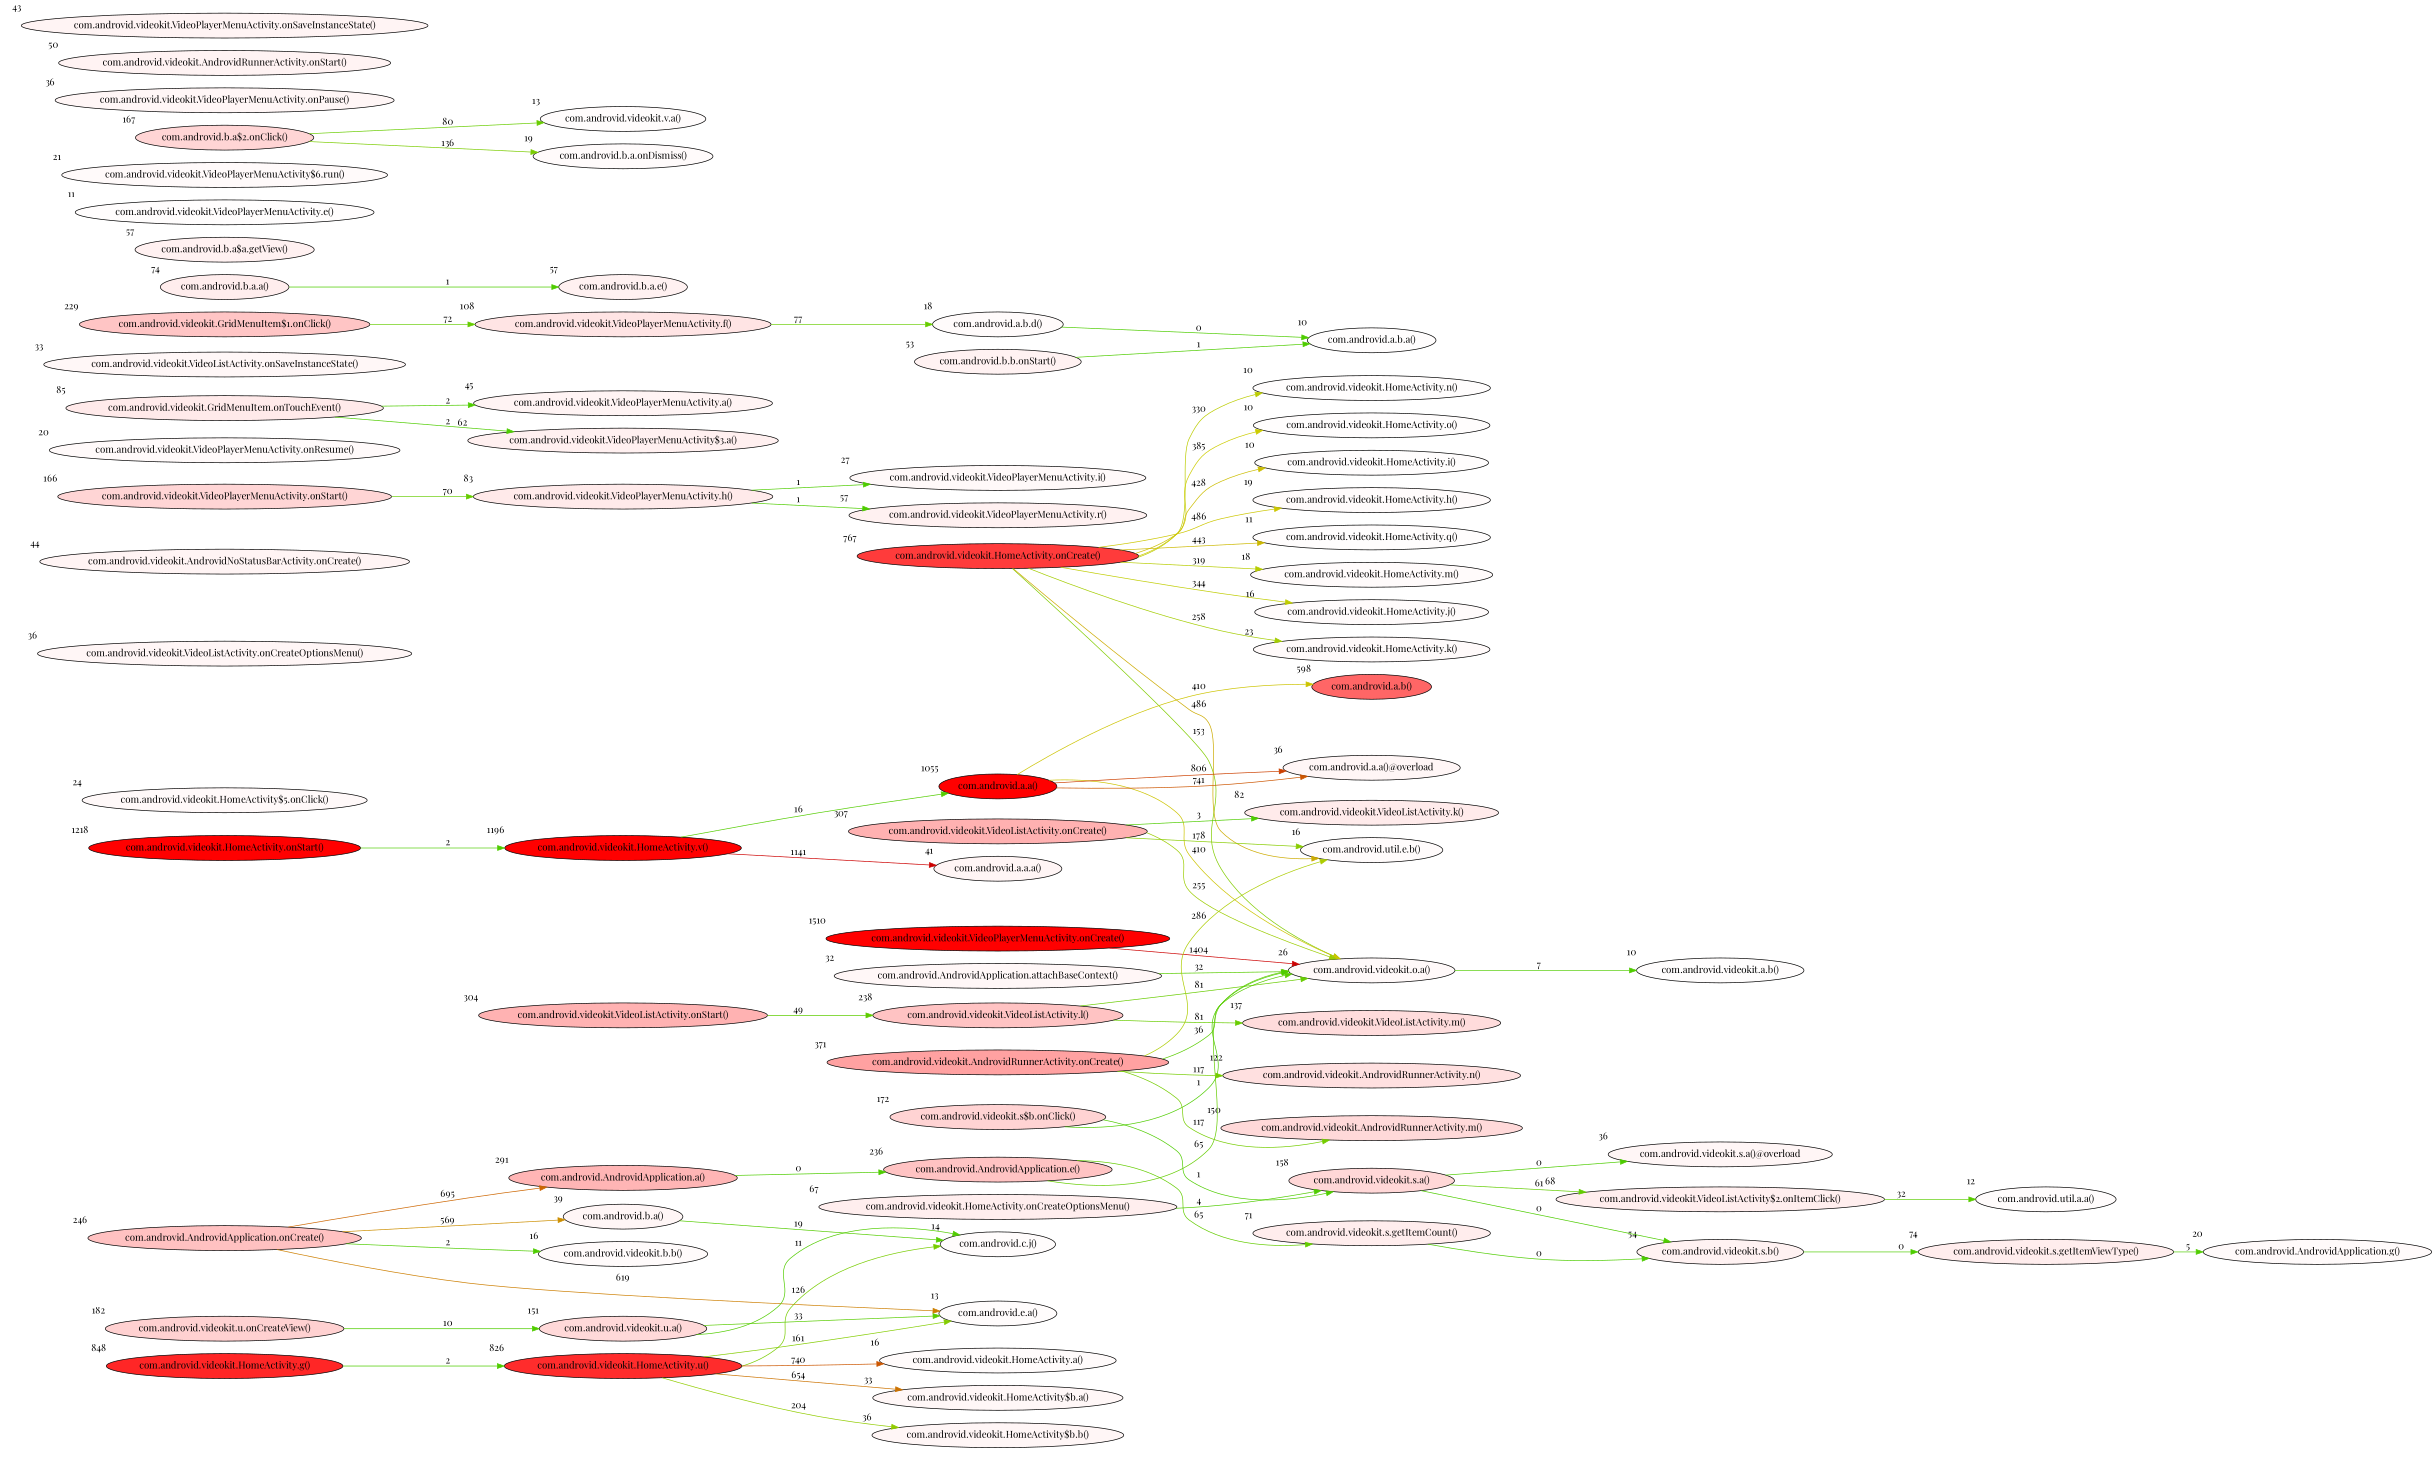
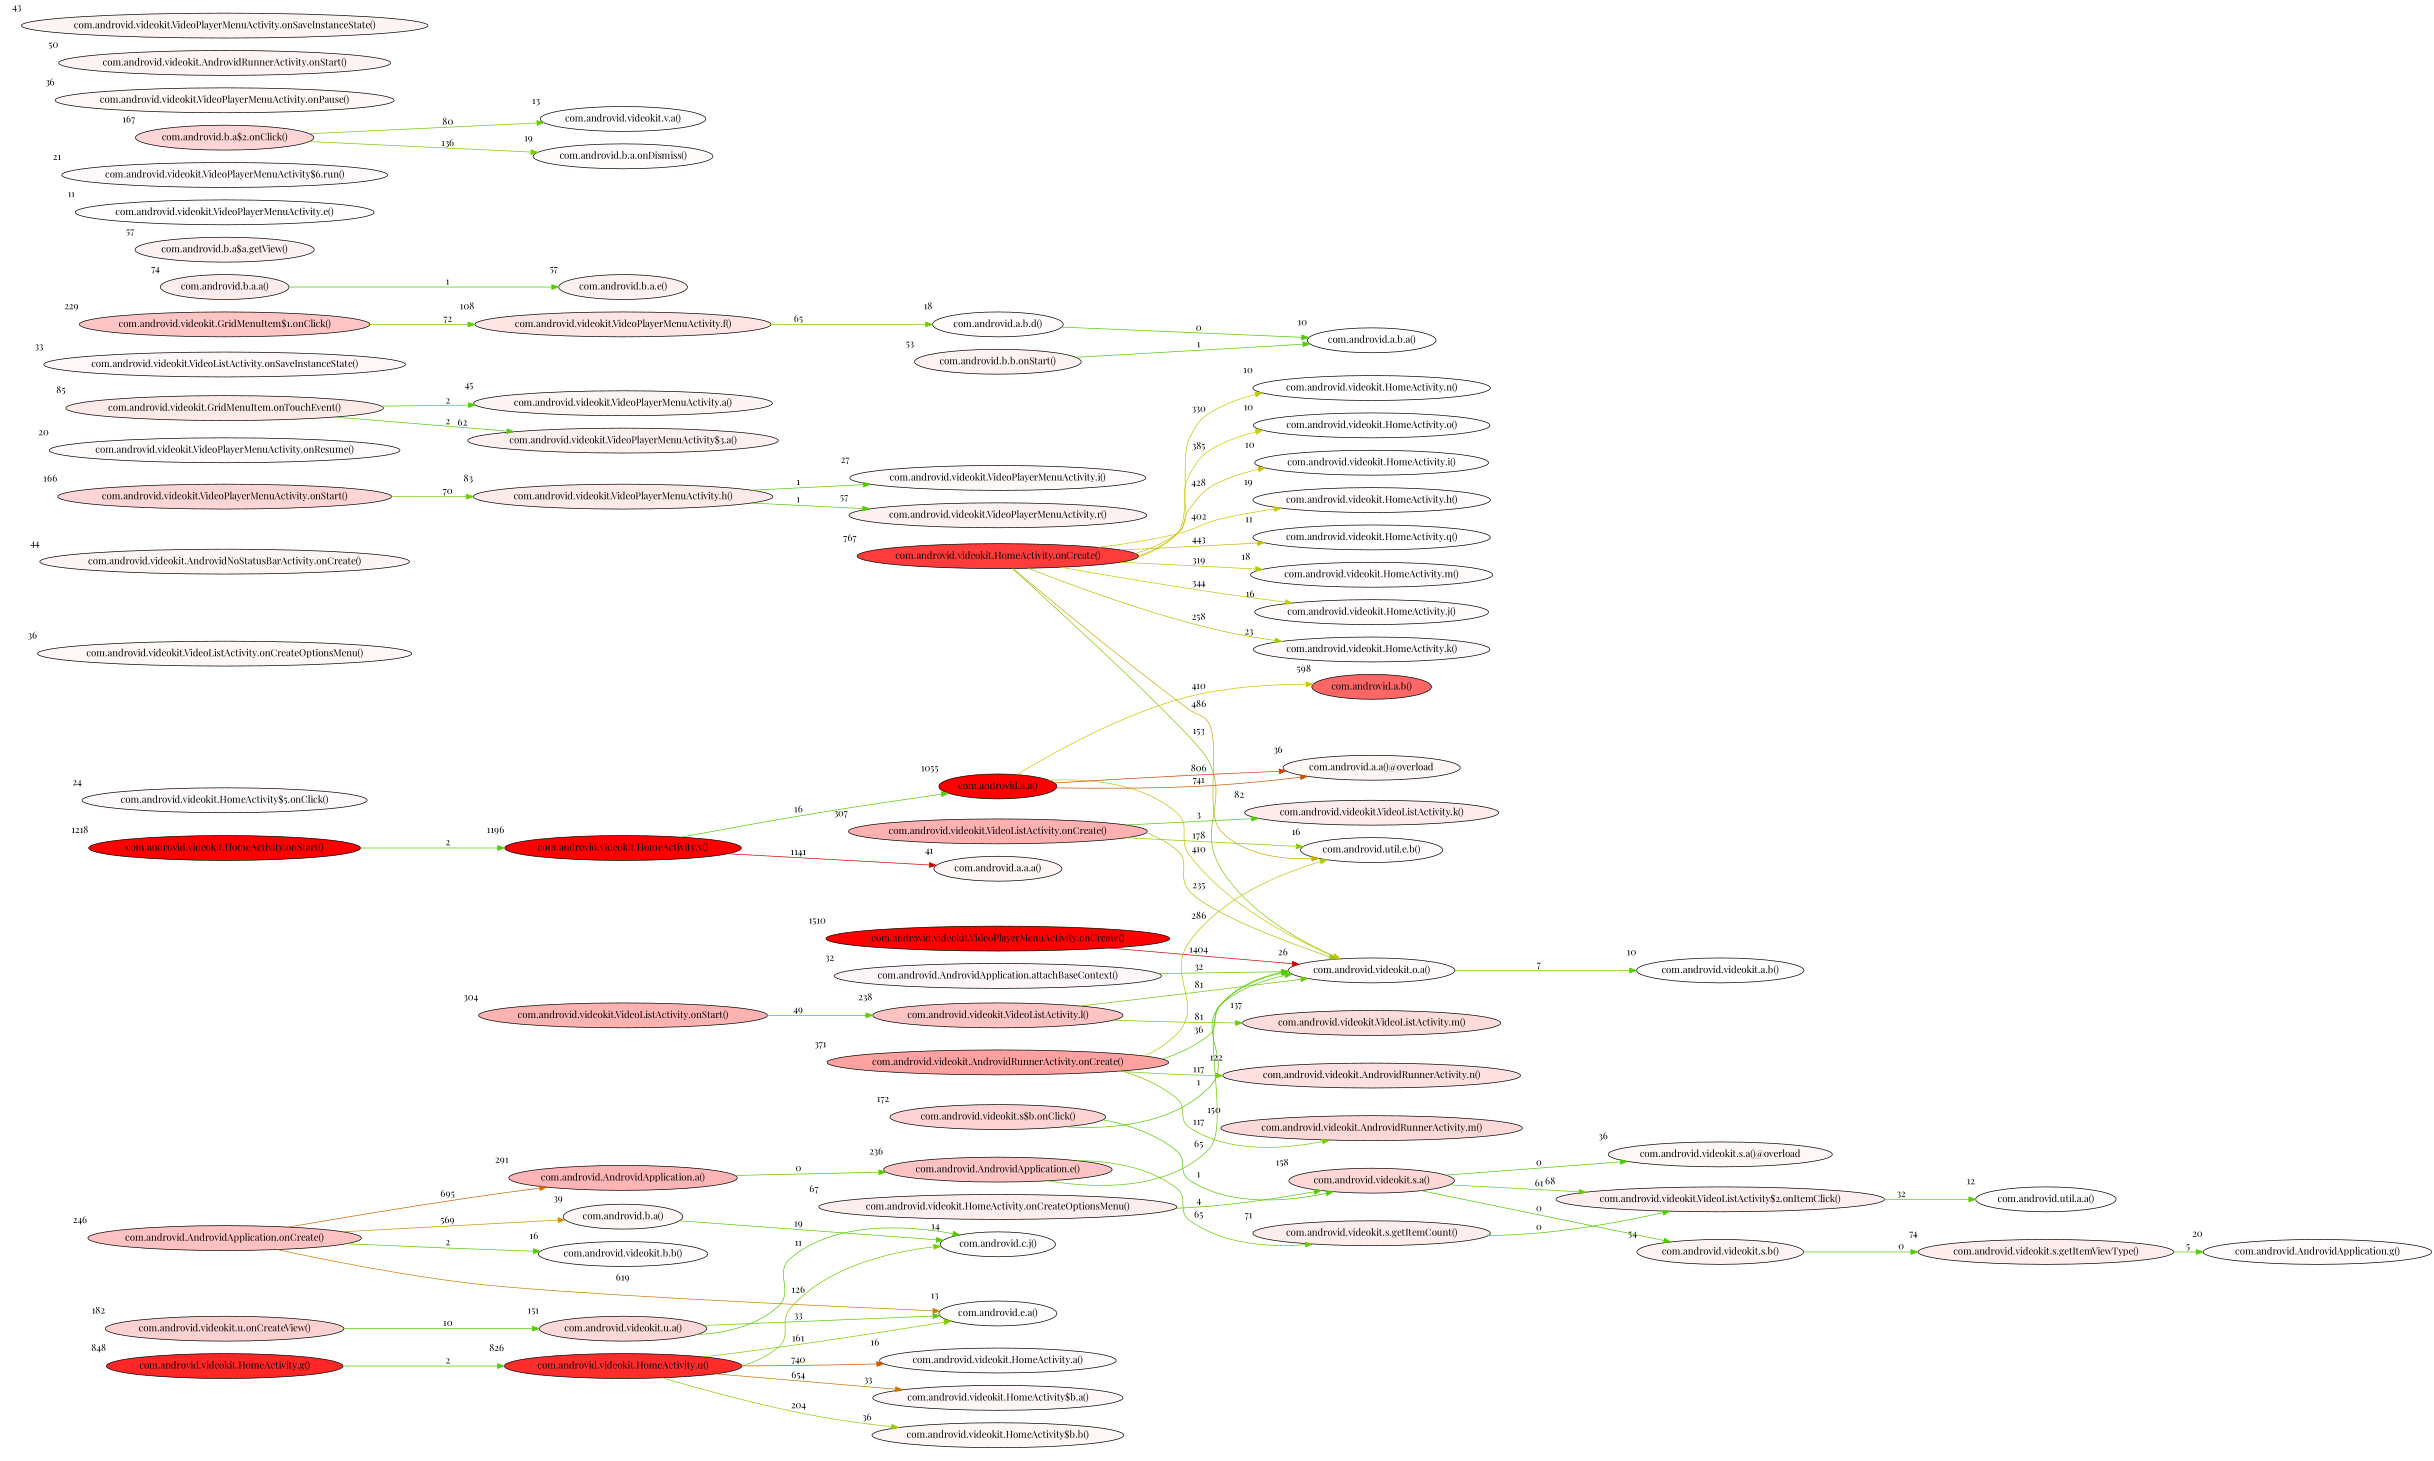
(799, 319) -> (799, 319)
(1199, 517) -> (1199, 517)
(1199, 886) -> (1199, 886)
(1535, 1259) -> (1576, 1229)
